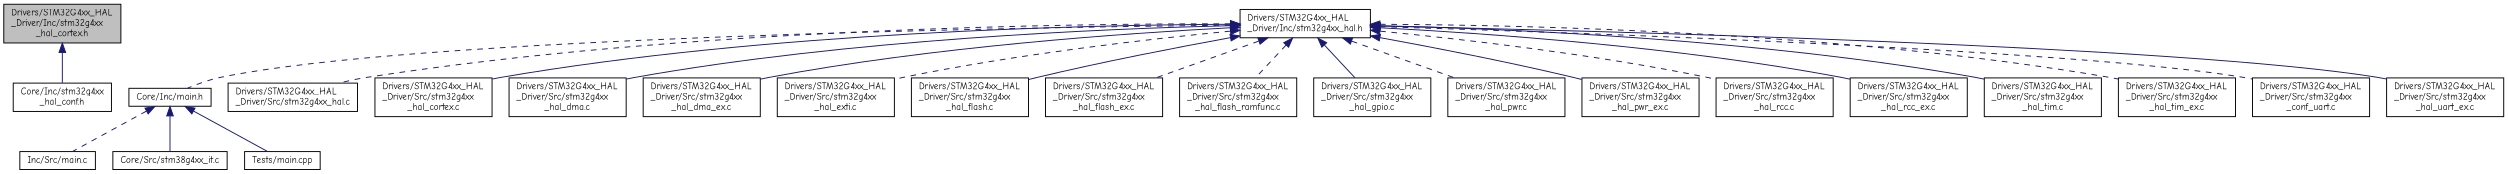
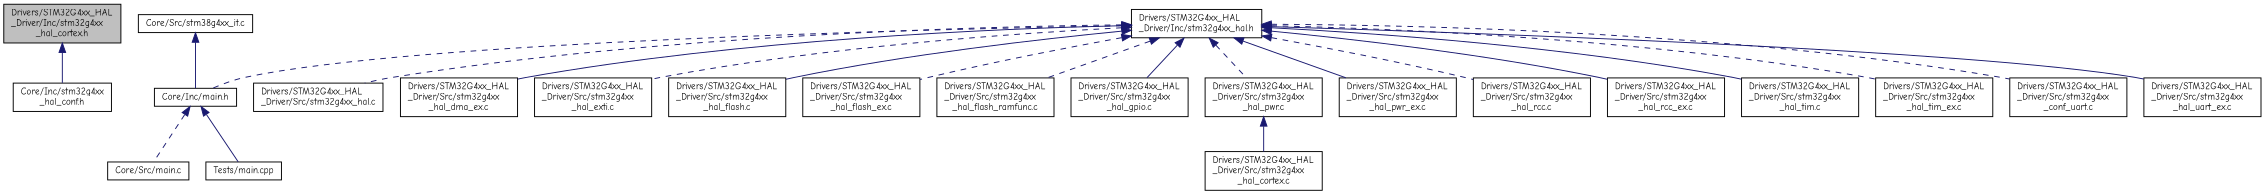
(823, 40) -> (1264, 139)
(568, 97) -> none
(170, 134) -> (196, 65)
(58, 161) -> (148, 171)
